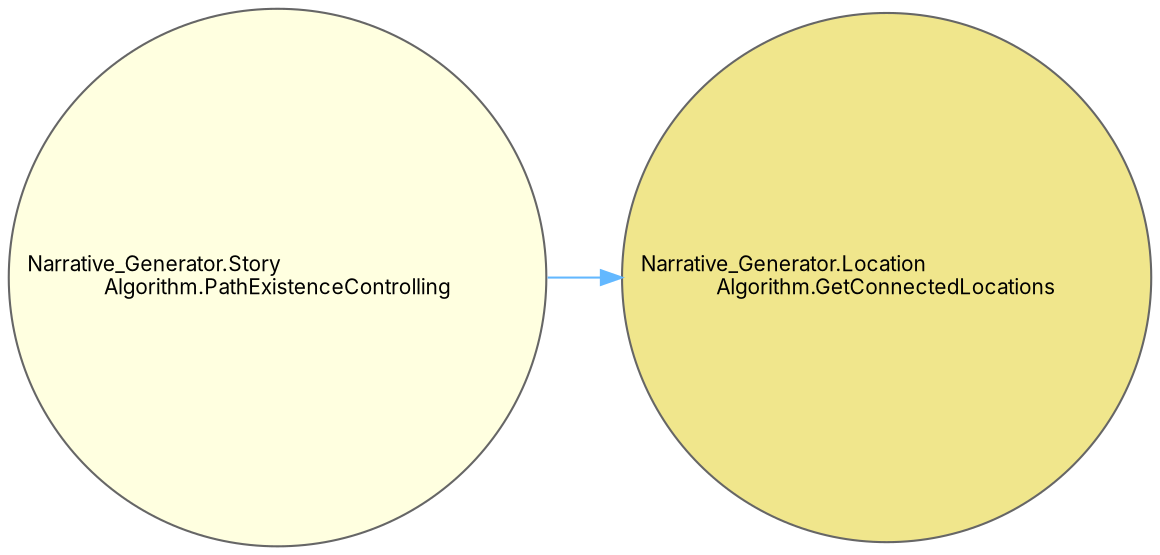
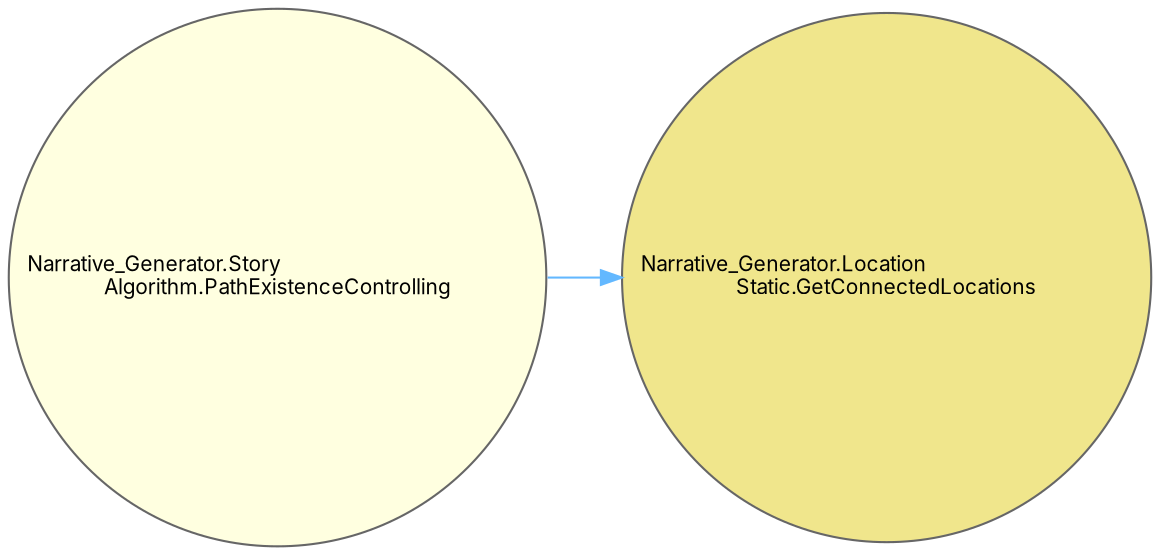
(887, 278) -> (887, 278)
